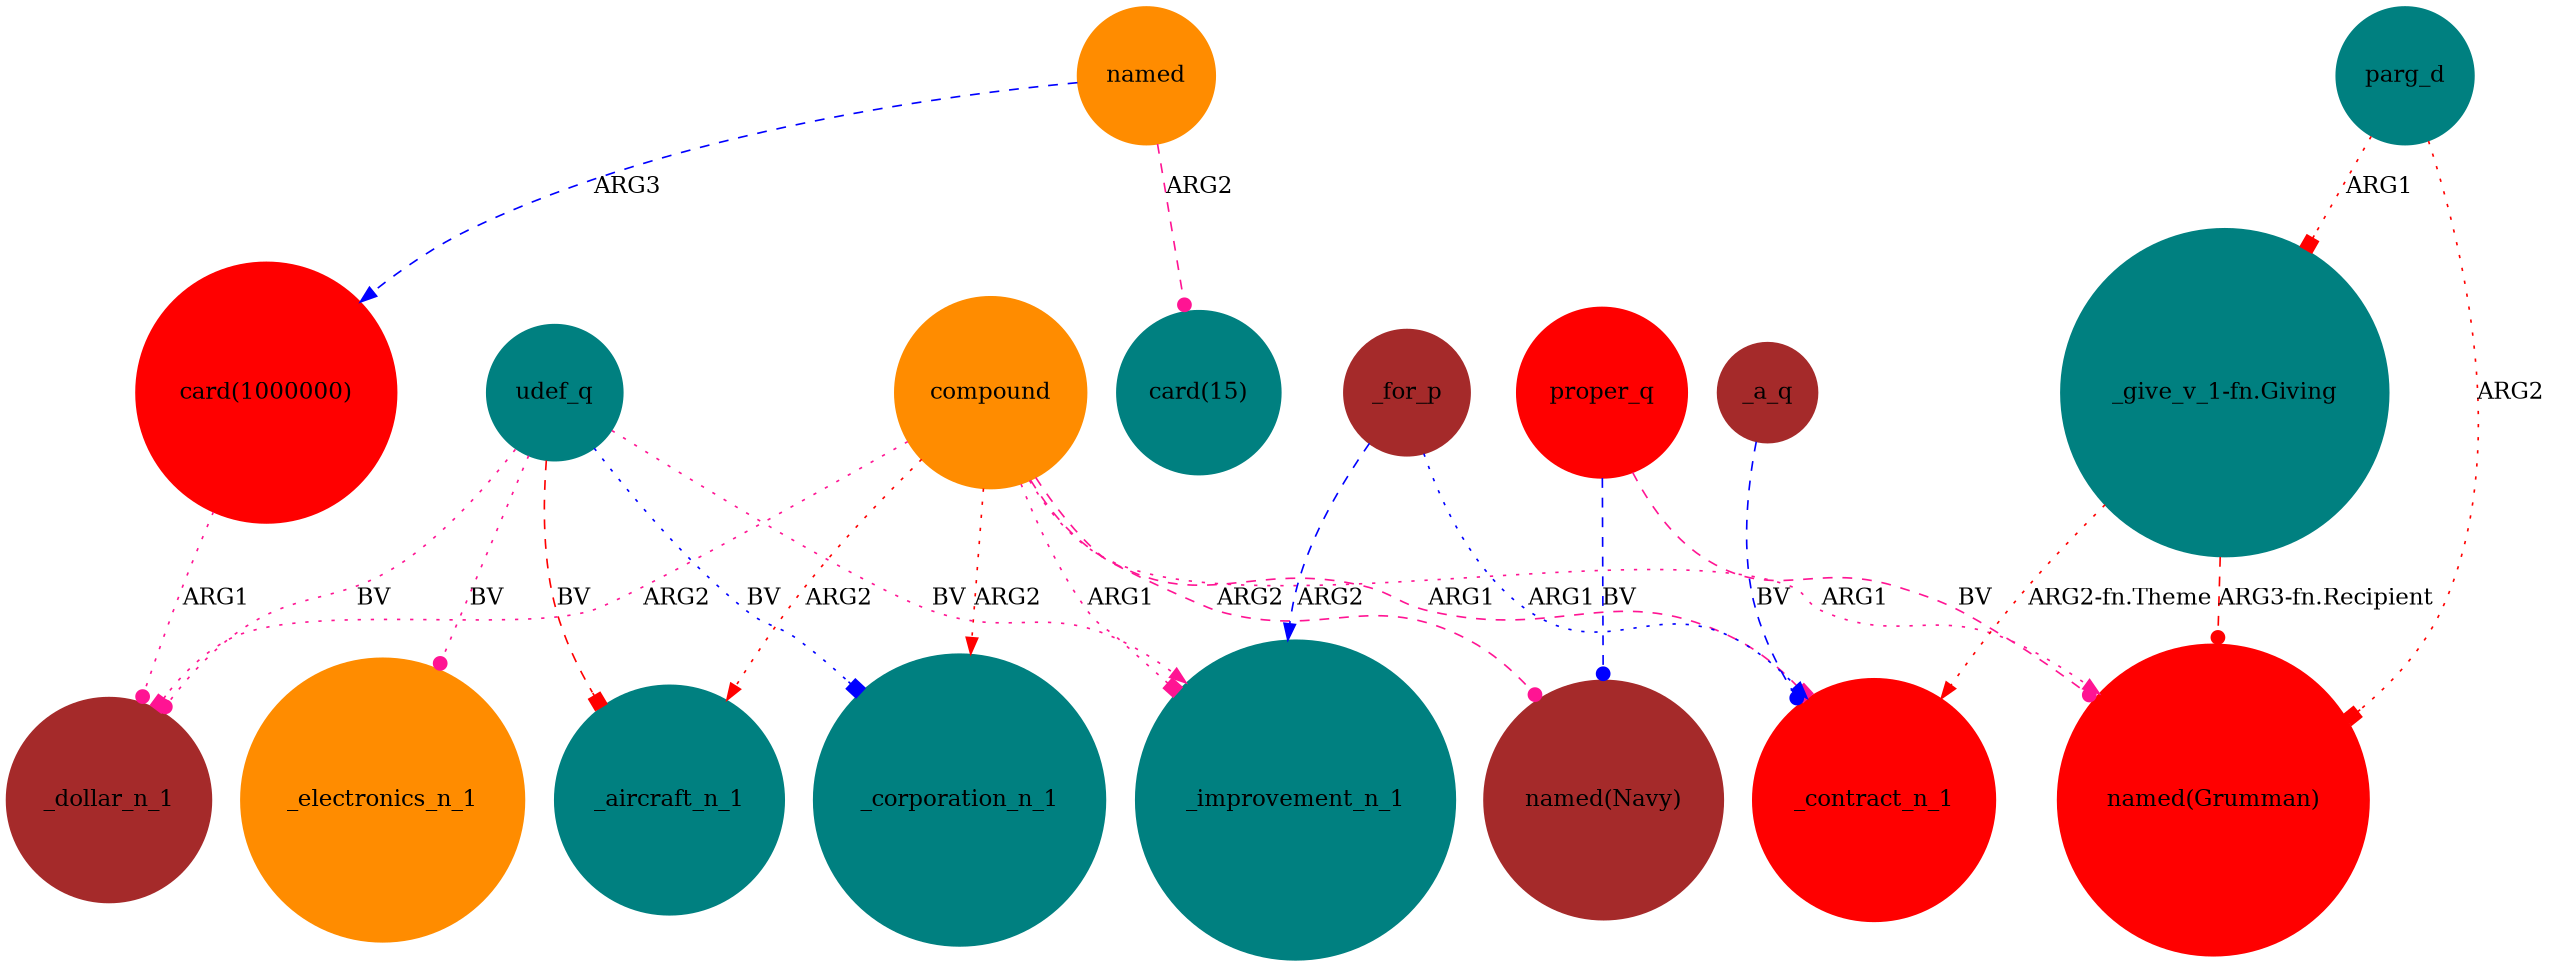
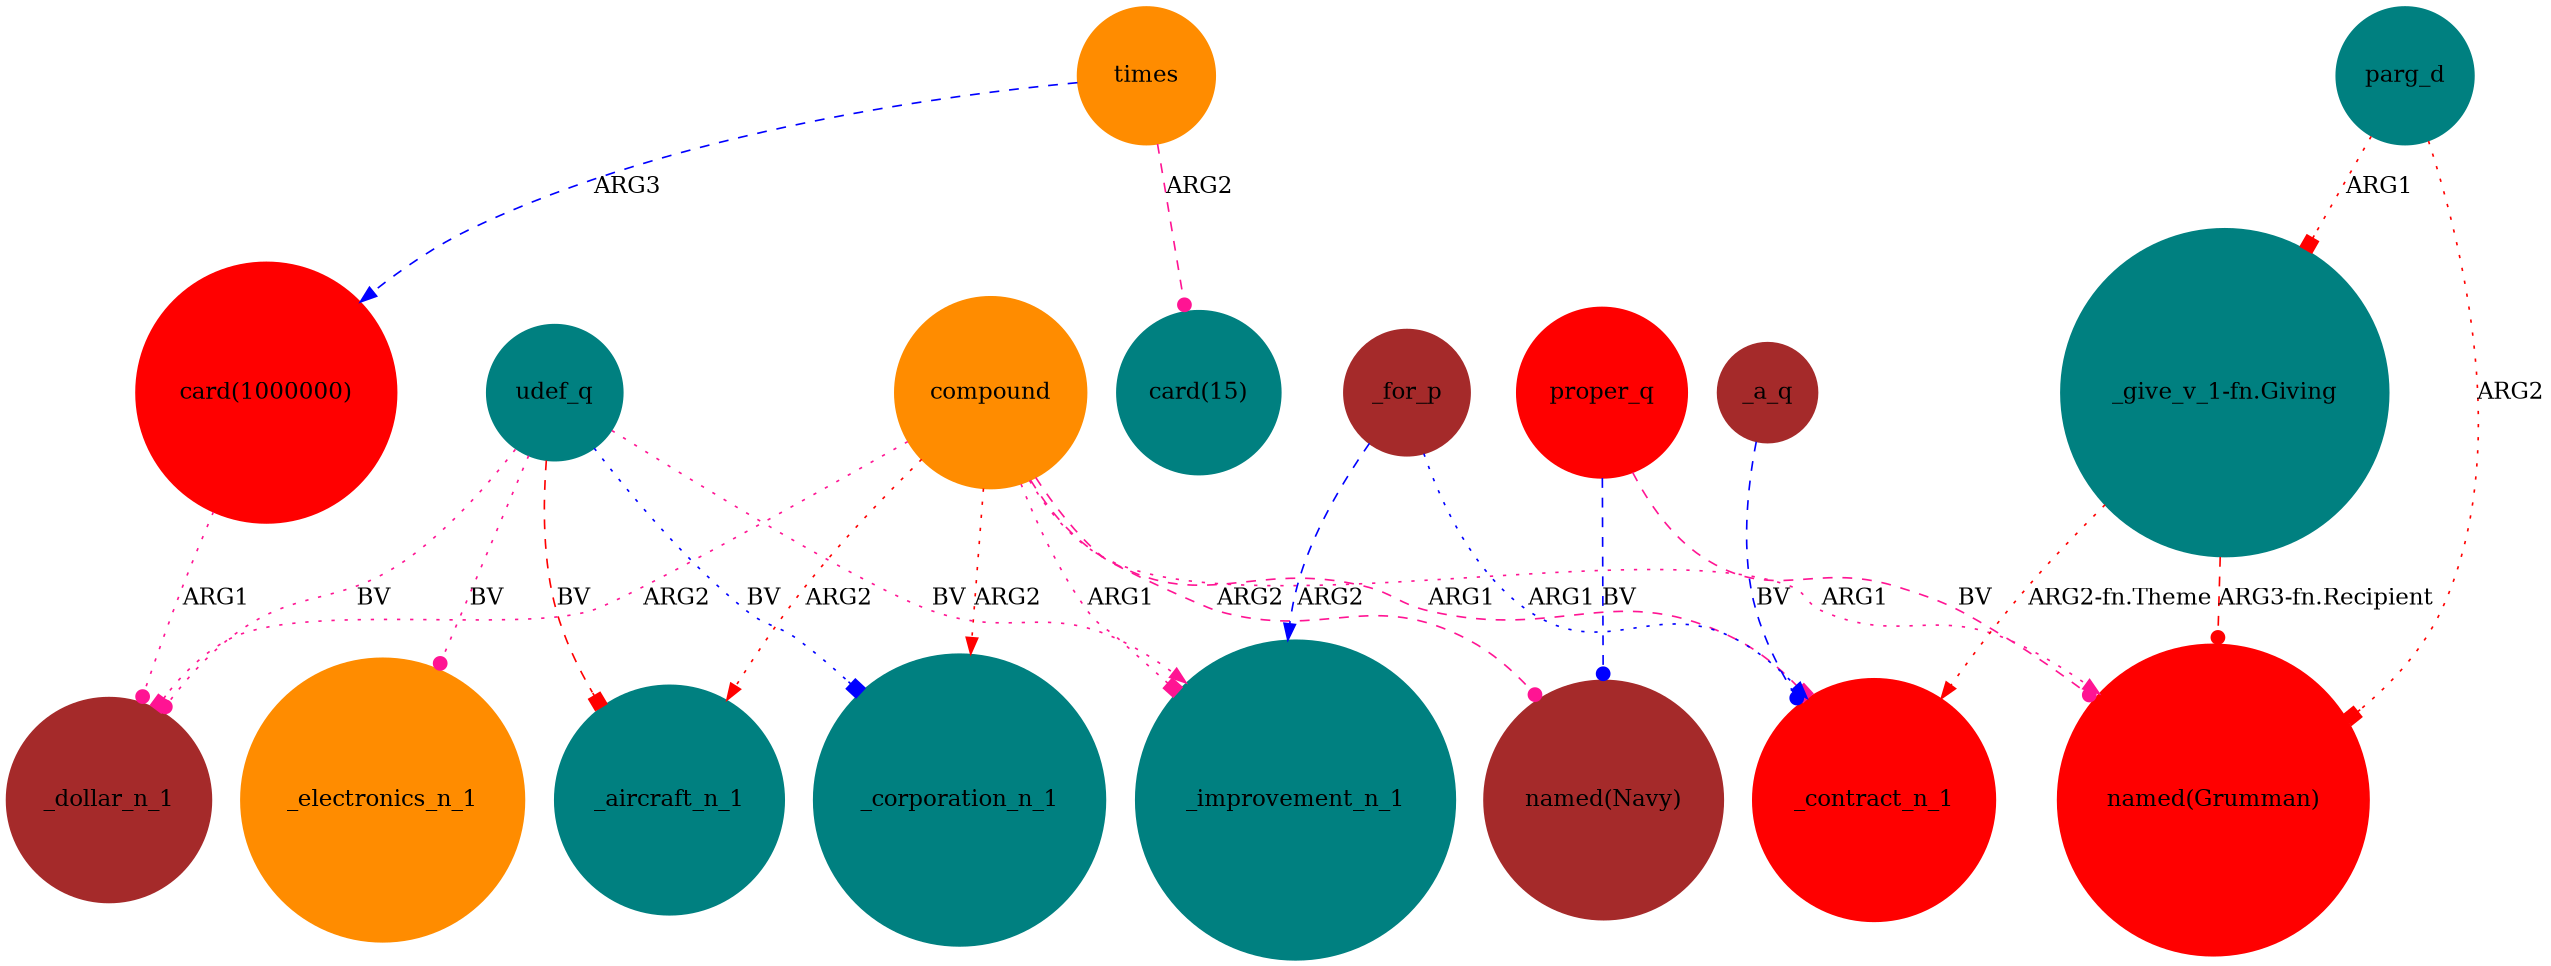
(1146, 76) -> (1146, 76)
